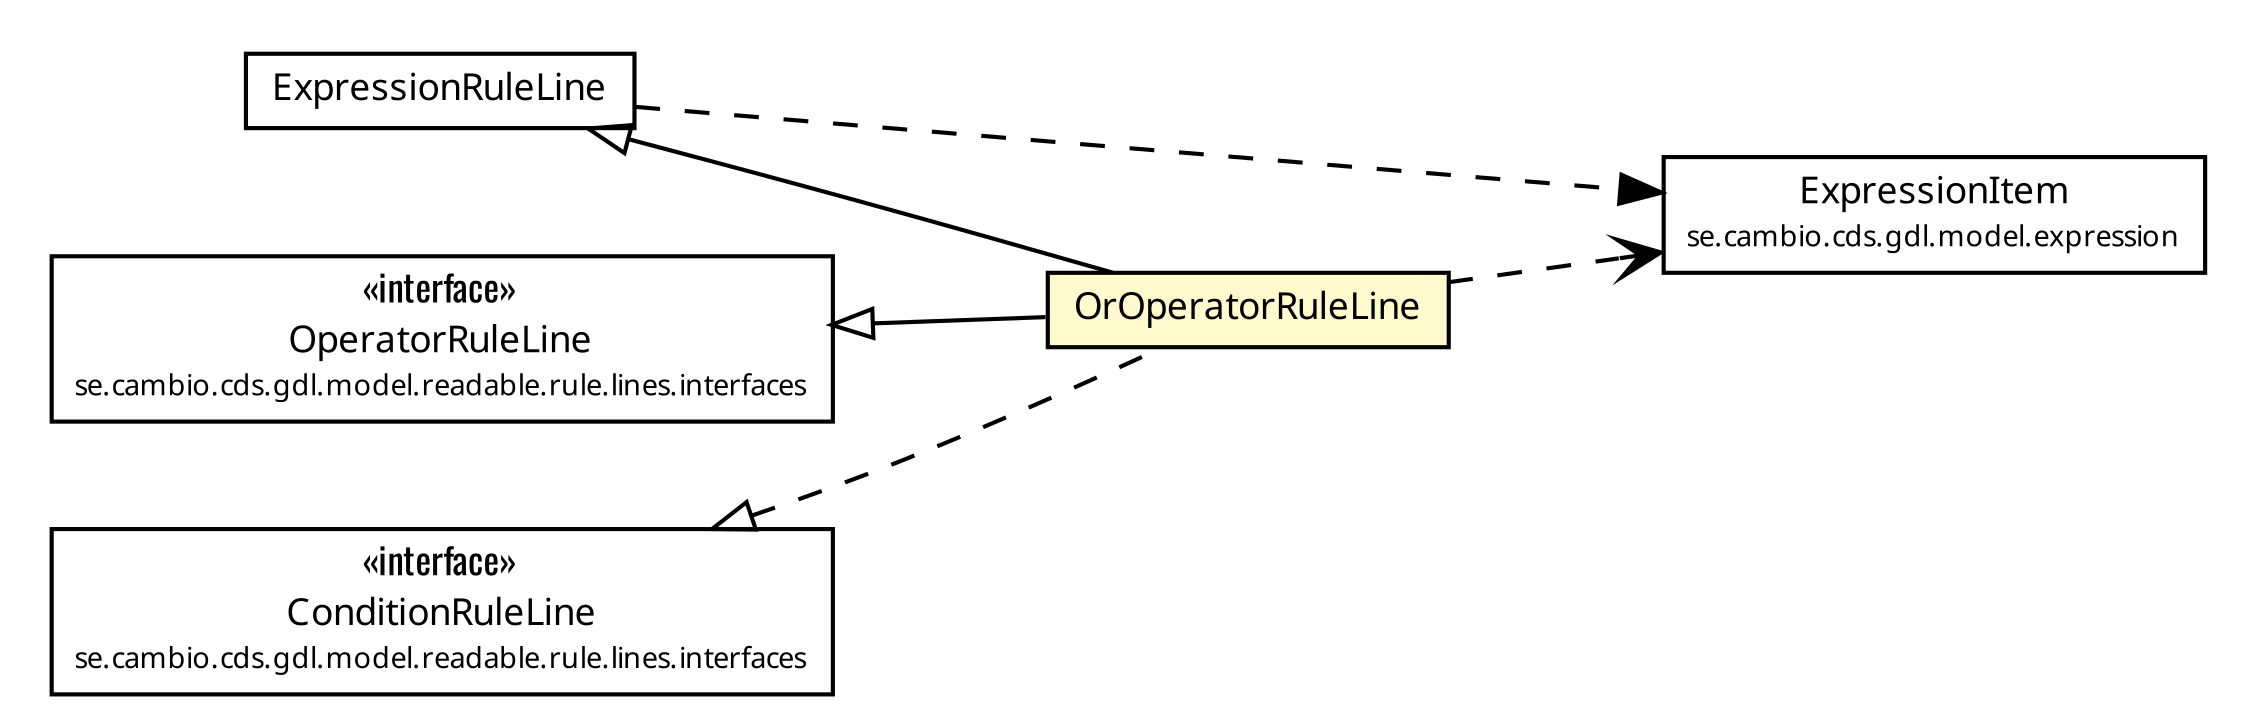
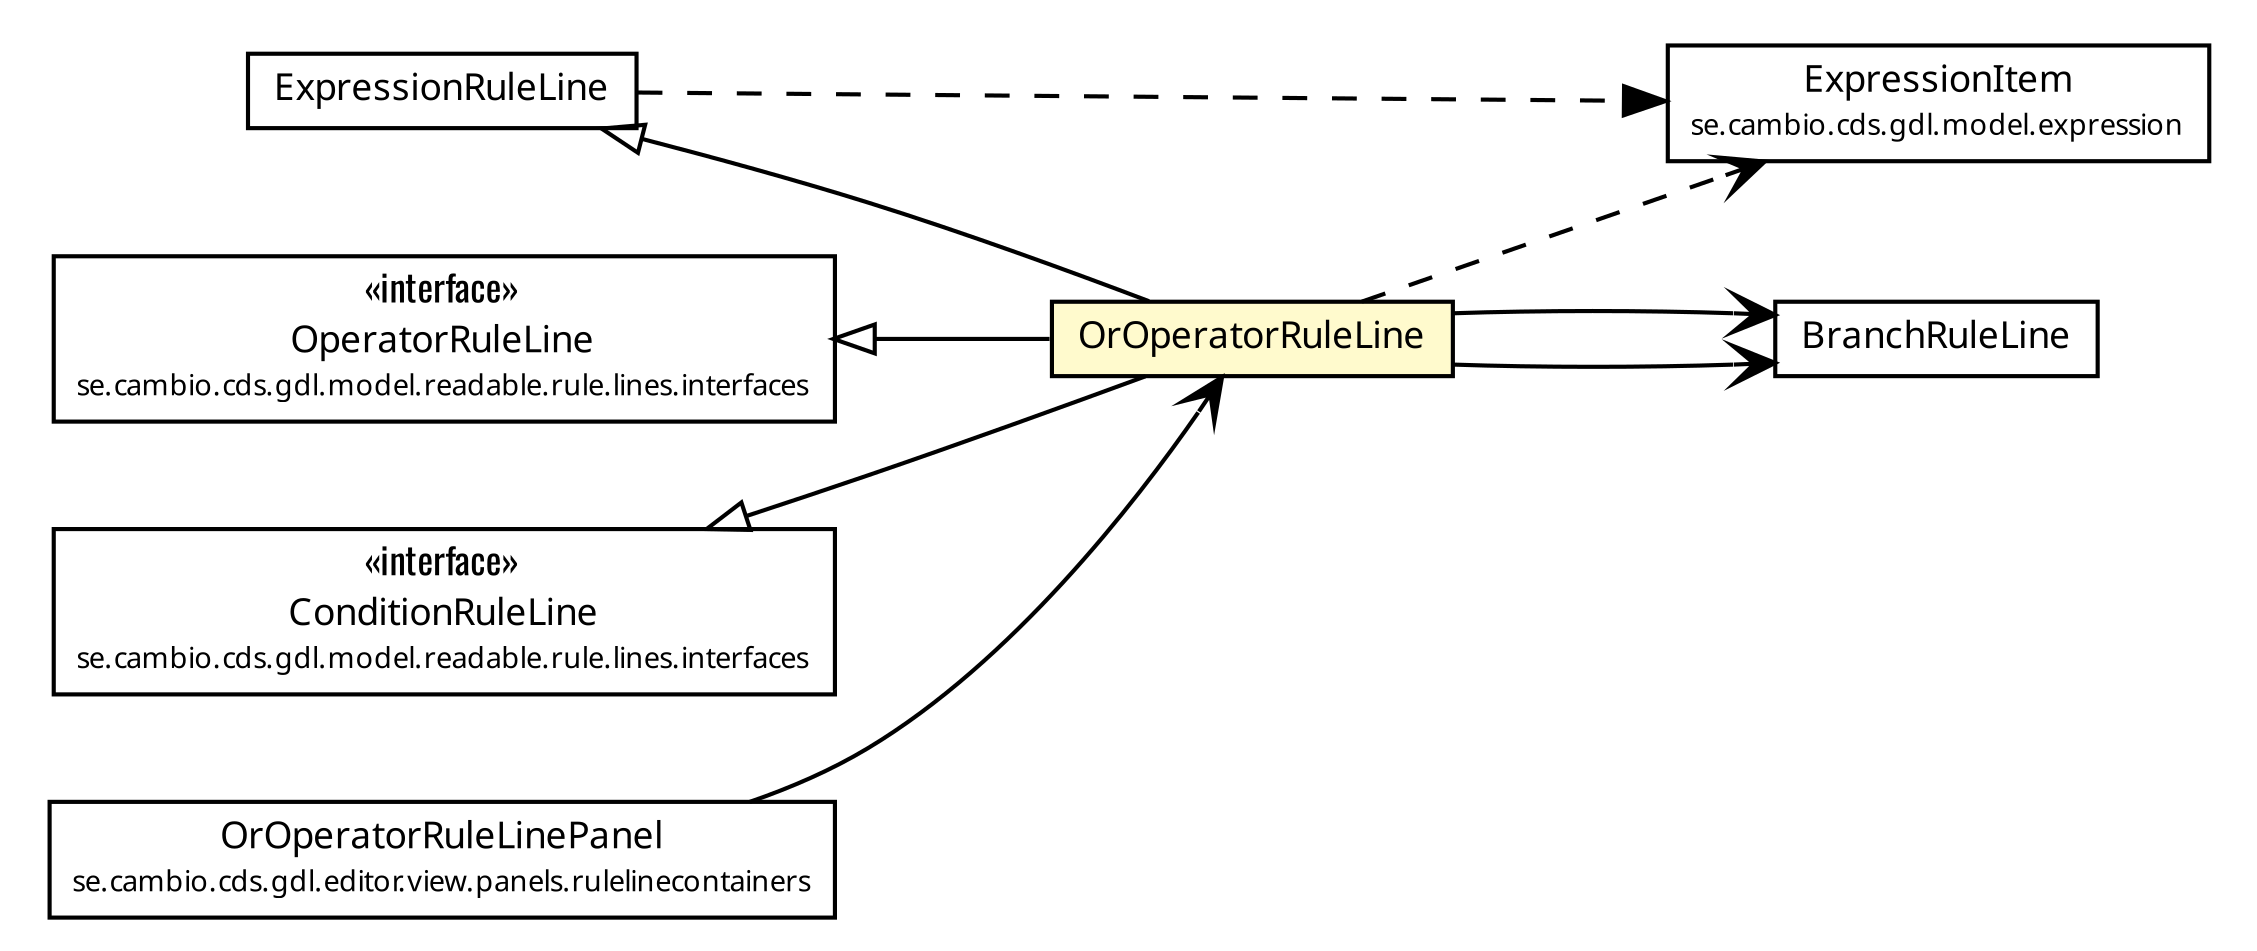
none -> (1936, 339)
(959, 437) -> (947, 448)
none -> (442, 860)
